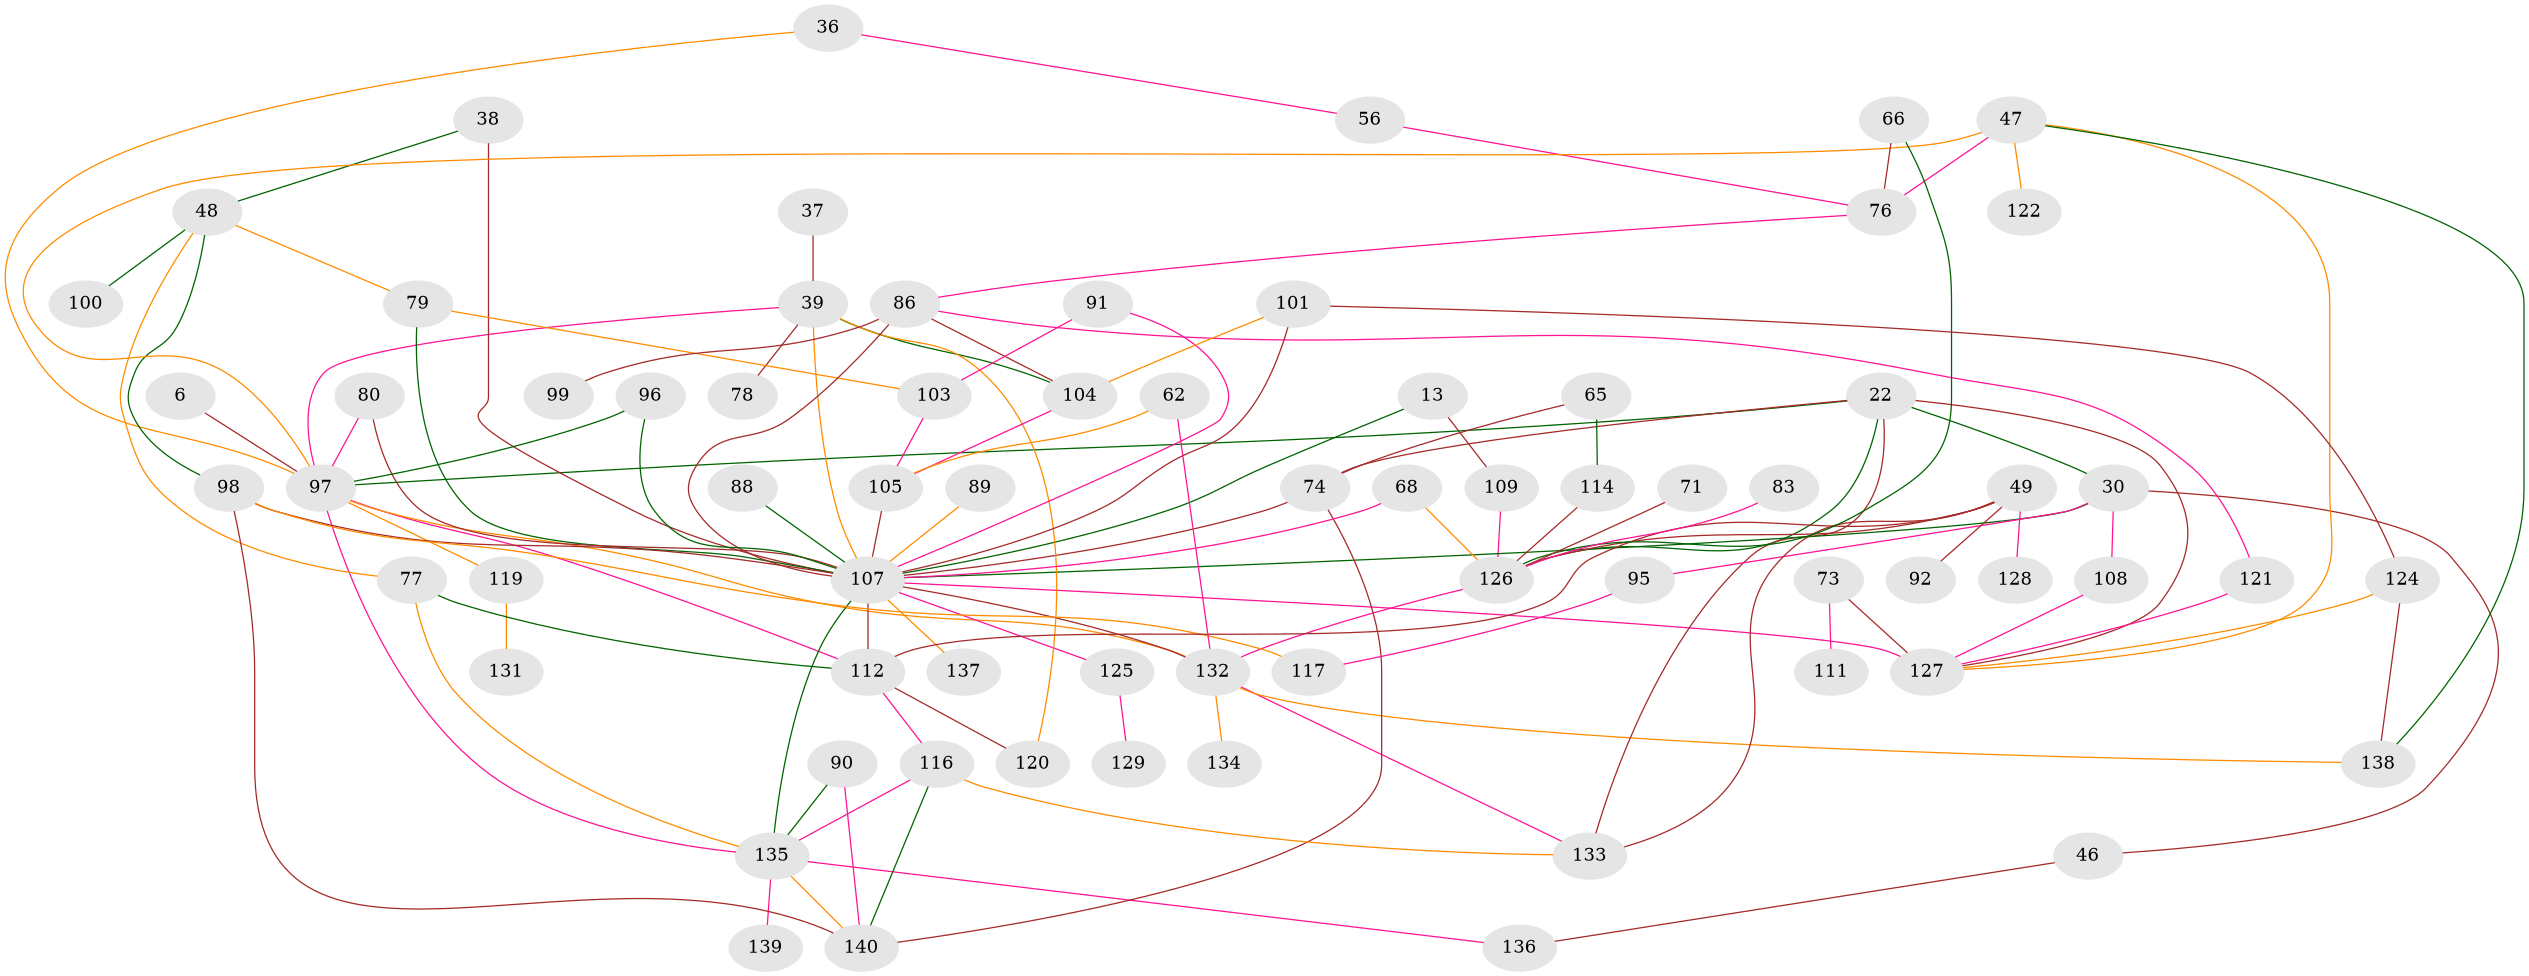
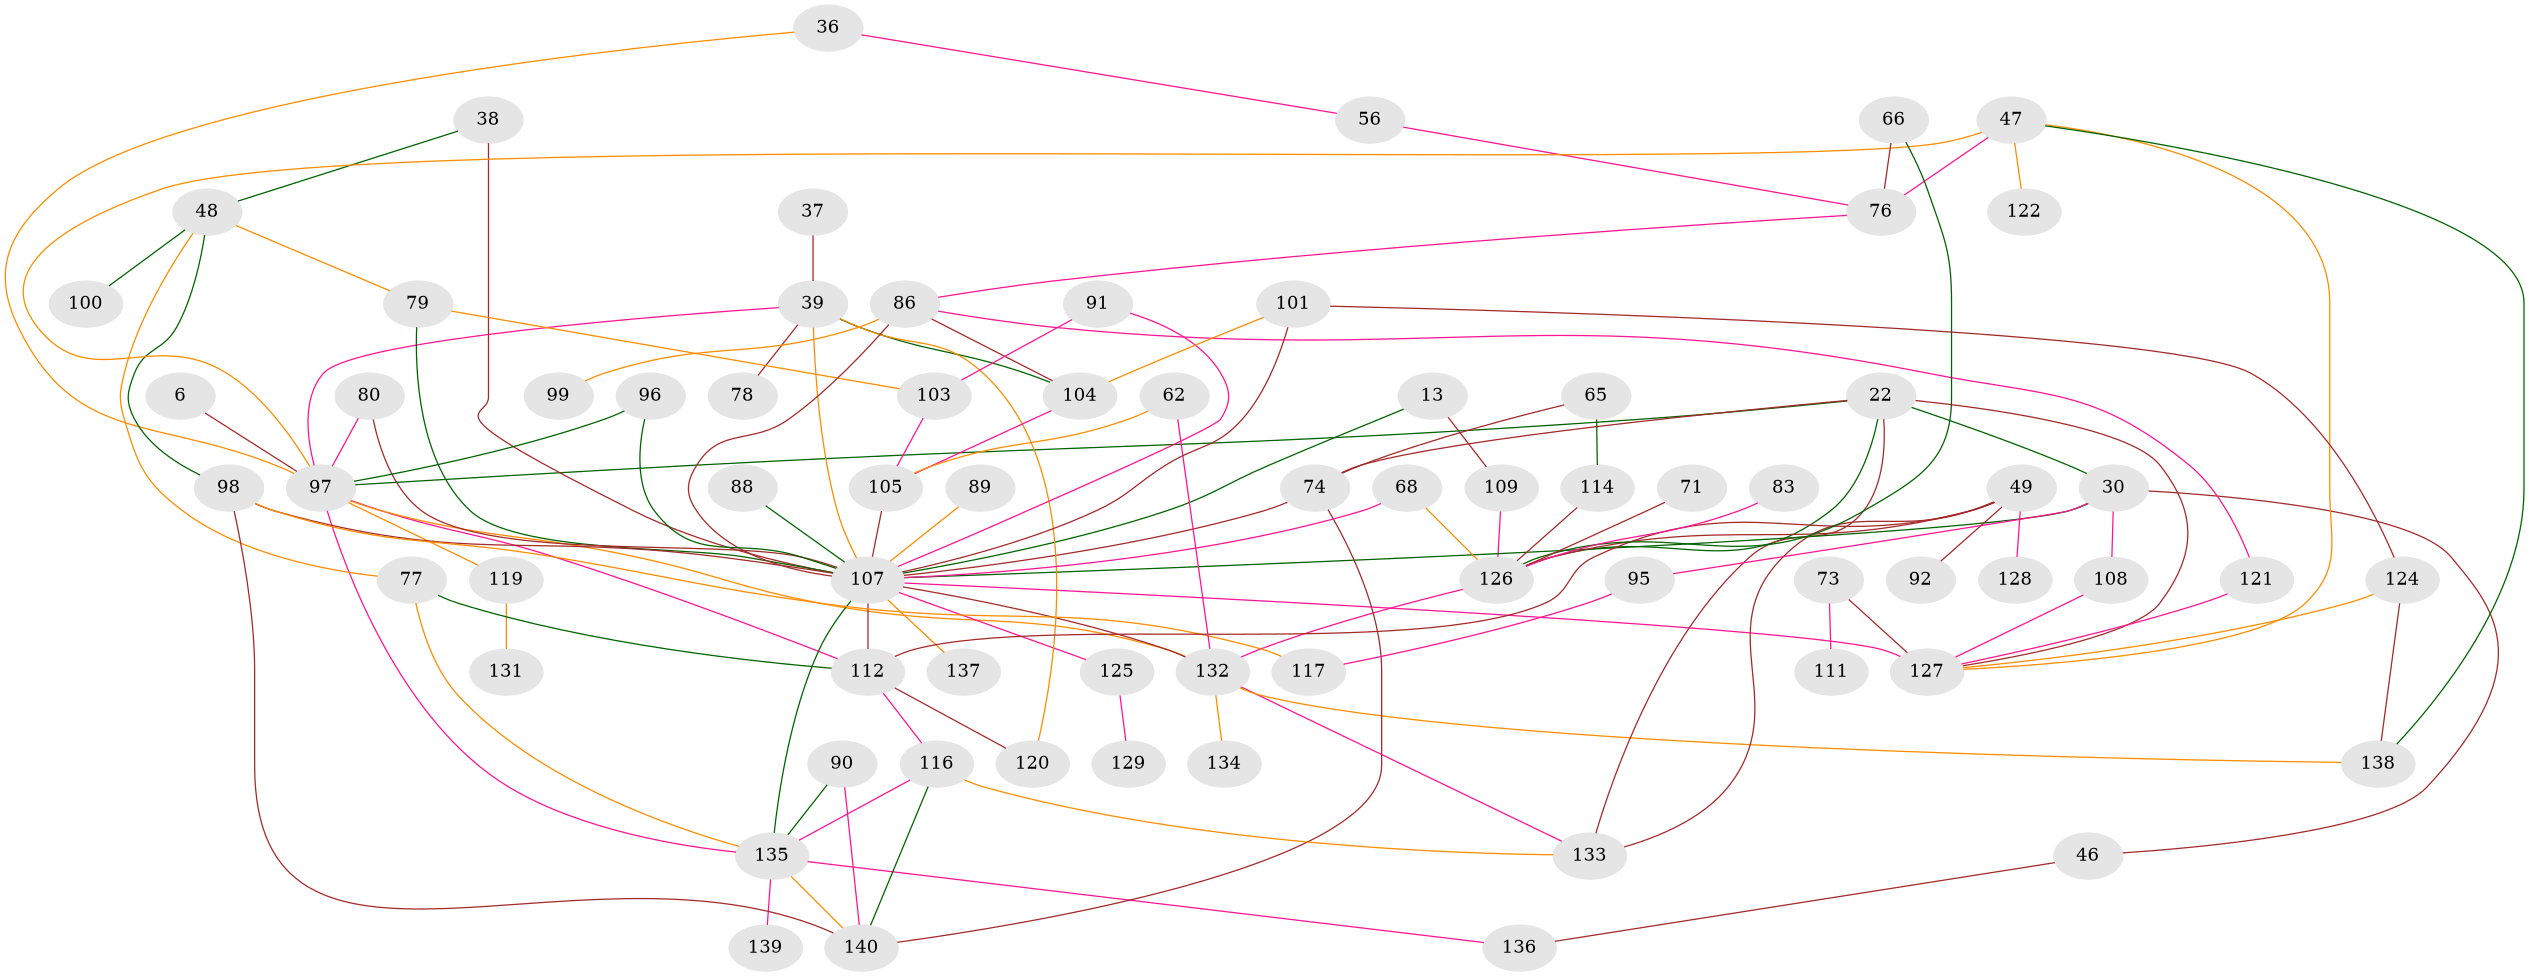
(732, 350) -> (732, 350)
